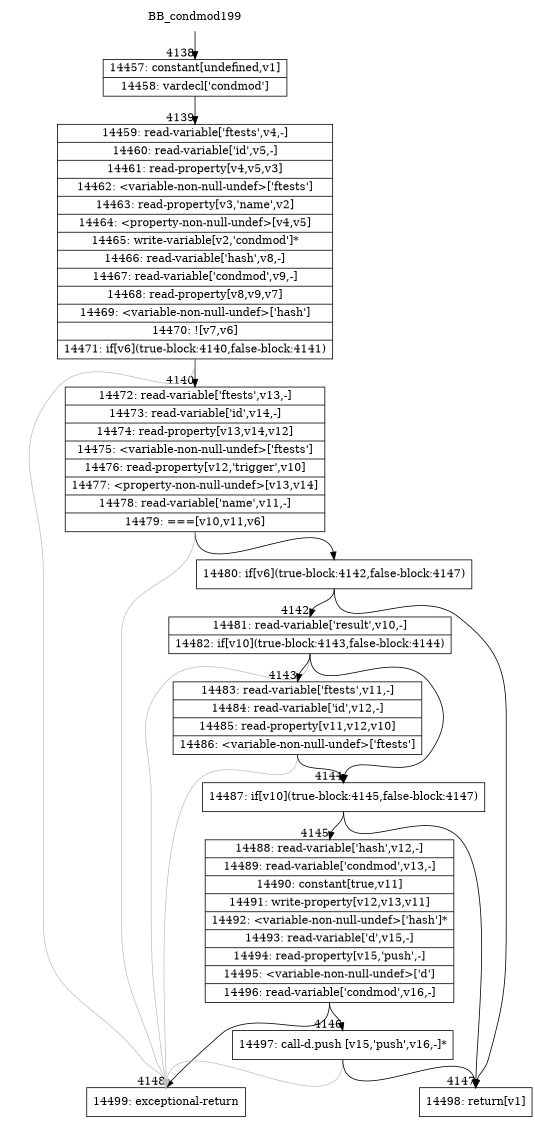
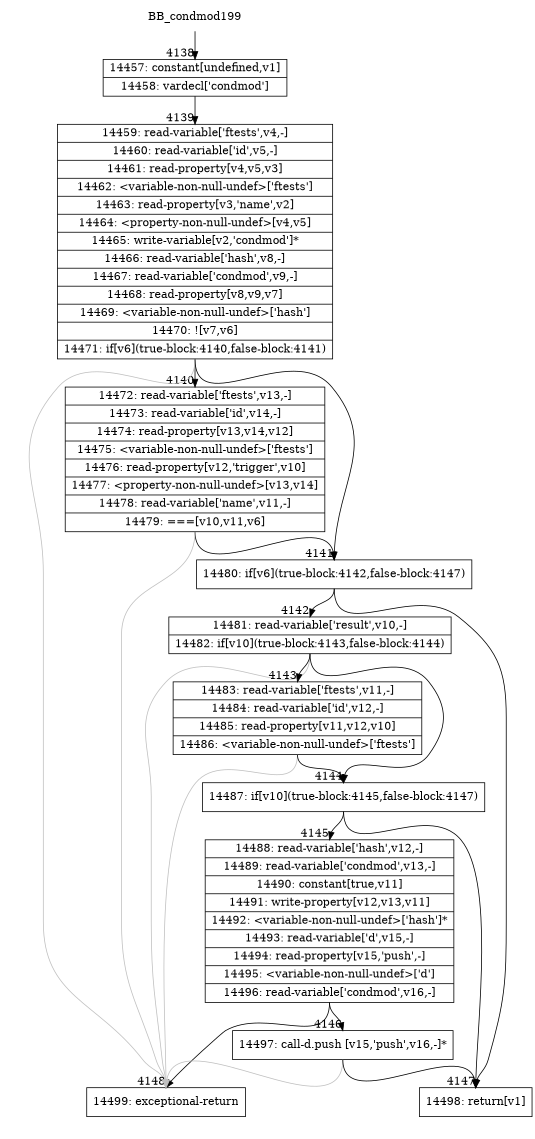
none -> (336, 393)
